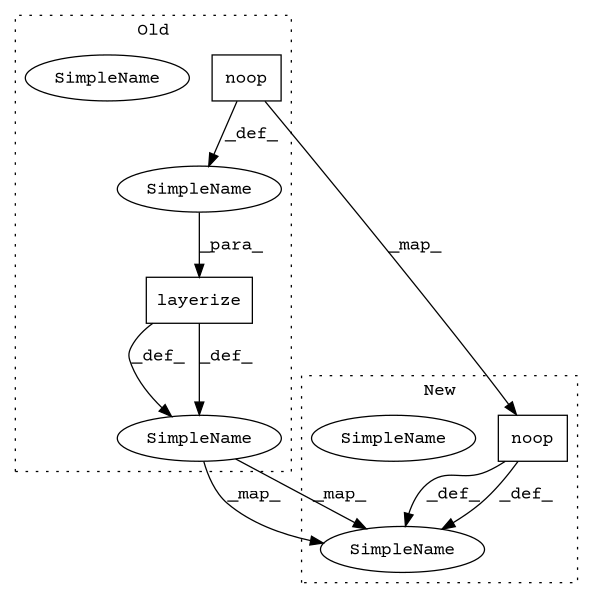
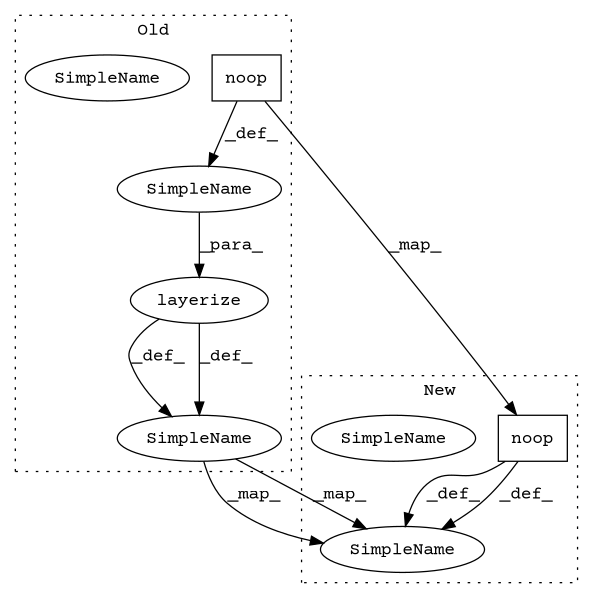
(199, 300) -> (199, 300)
